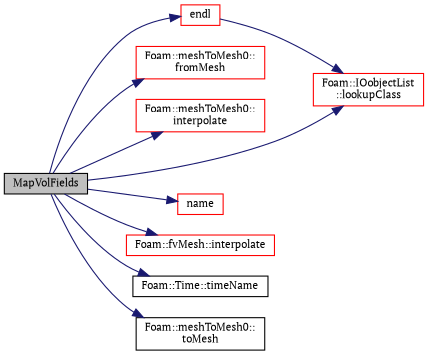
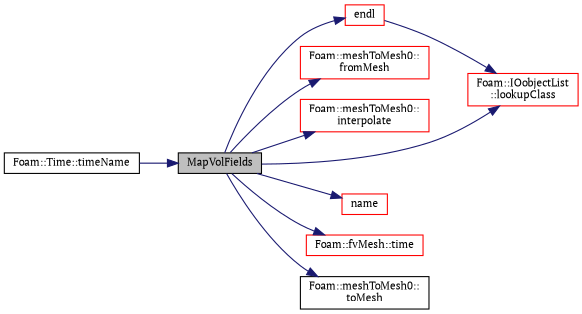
(92, 238) -> (153, 163)
(200, 245) -> (365, 245)
